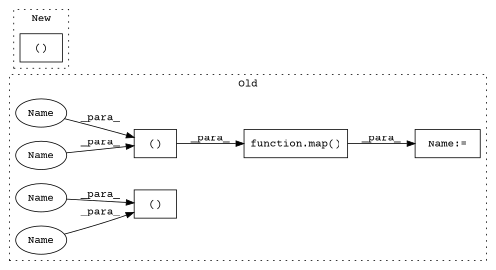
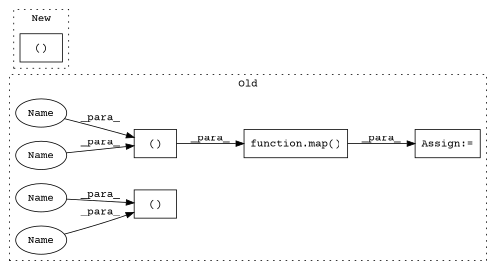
(448, 144) -> (448, 144)
